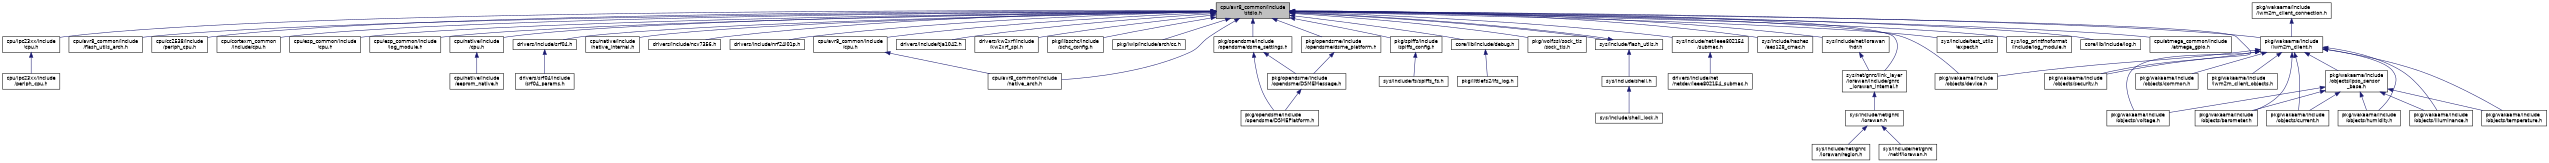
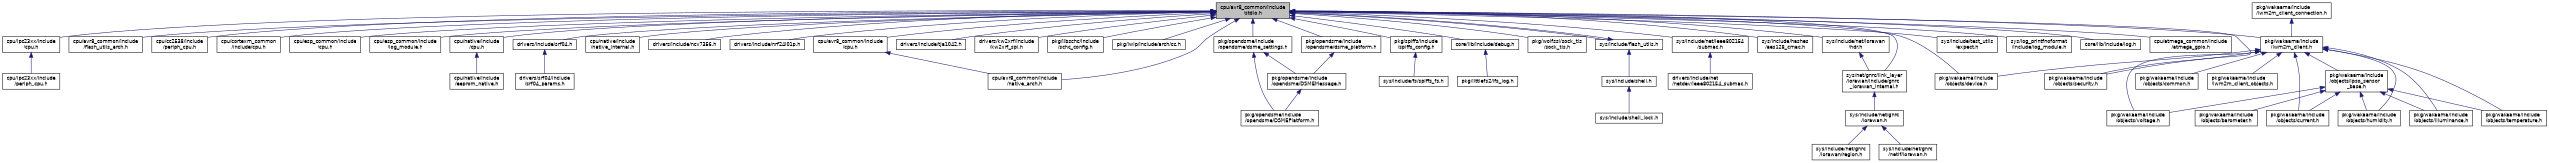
(2283, 91) -> none
